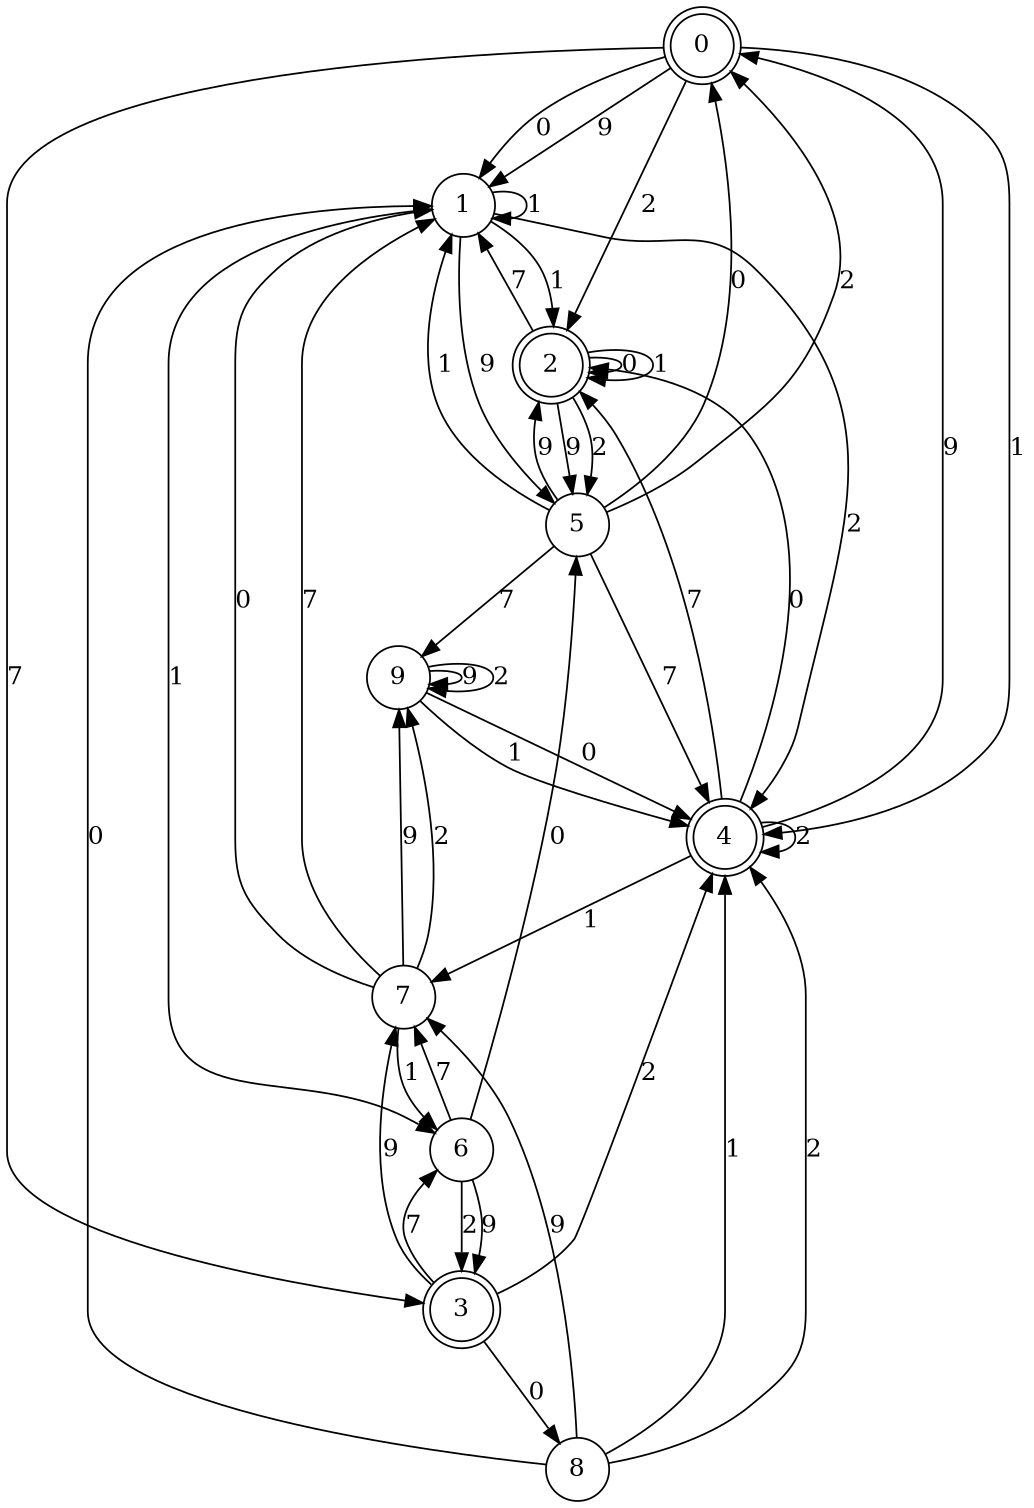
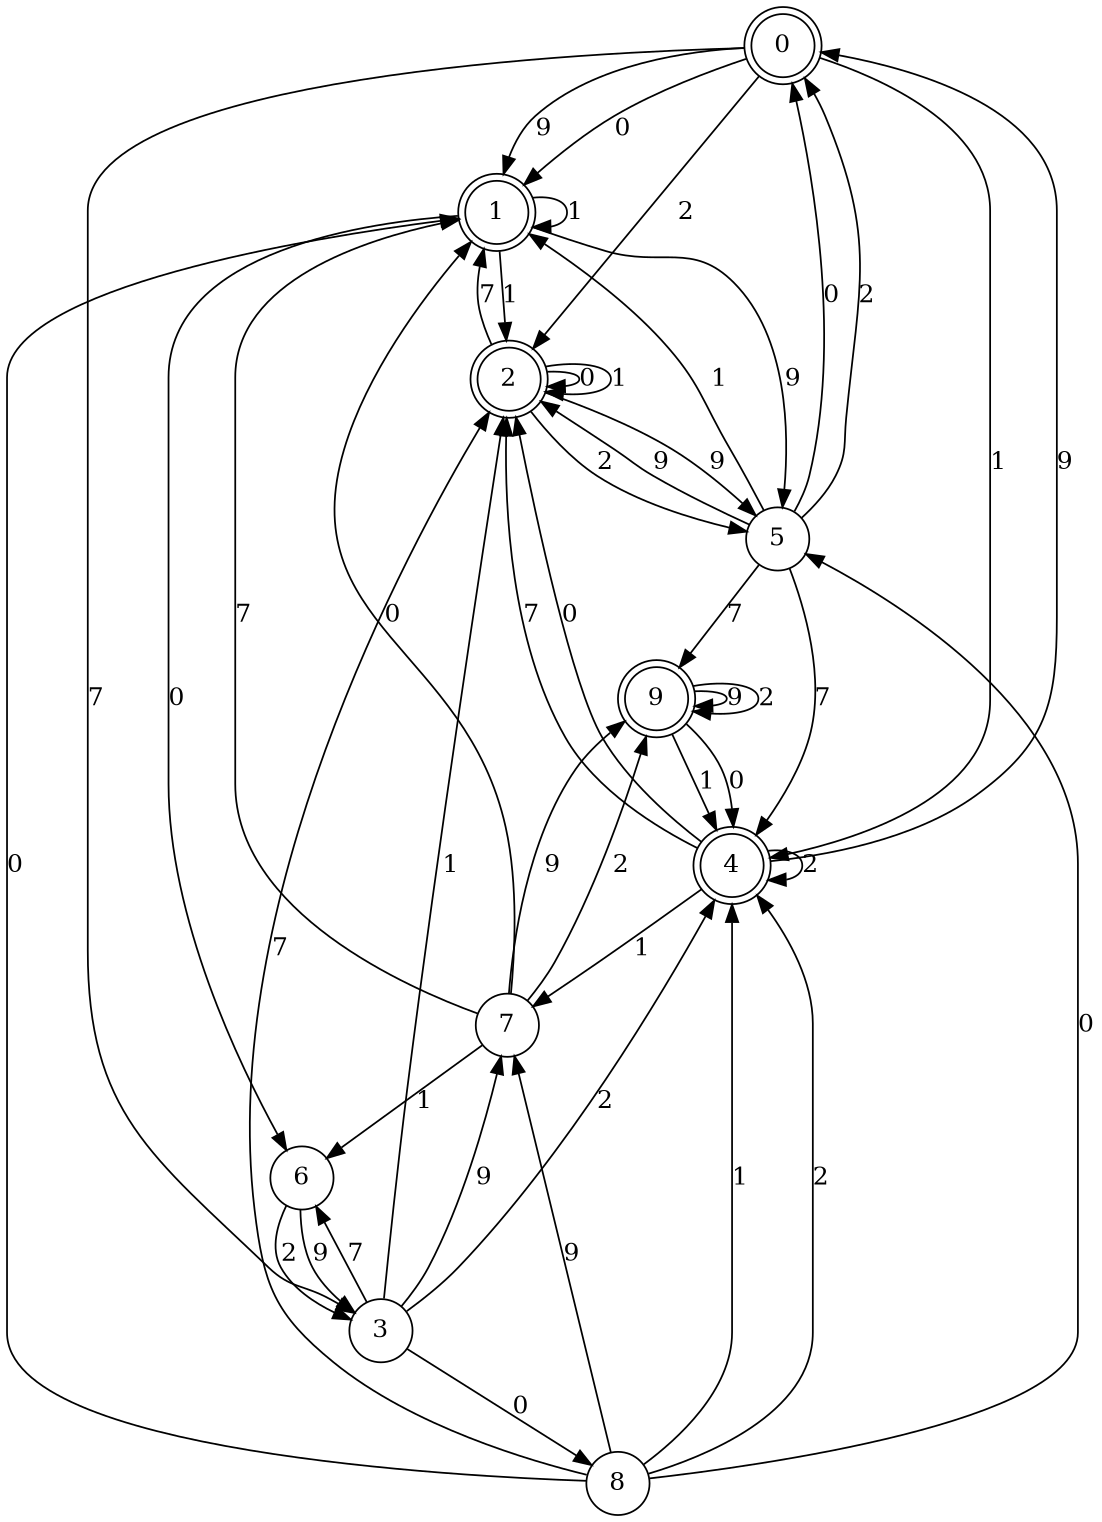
(463, 205) -> (497, 212)
(835, 391) -> none
(177, 678) -> (177, 699)
(399, 678) -> (657, 699)
(540, 850) -> (1078, 1126)
none -> (437, 866)
none -> (258, 1025)
(436, 1082) -> none
(462, 1310) -> (381, 1331)
